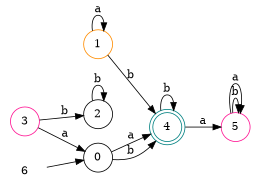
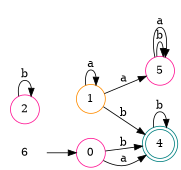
(98, 114) -> (25, 109)
(25, 121) -> none
(199, 127) -> (122, 86)
(98, 158) -> (91, 153)
